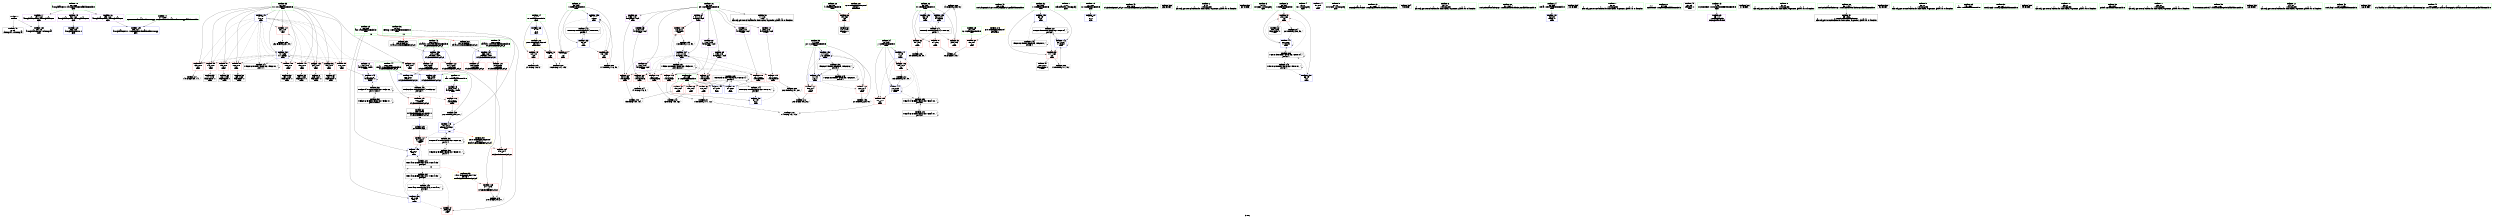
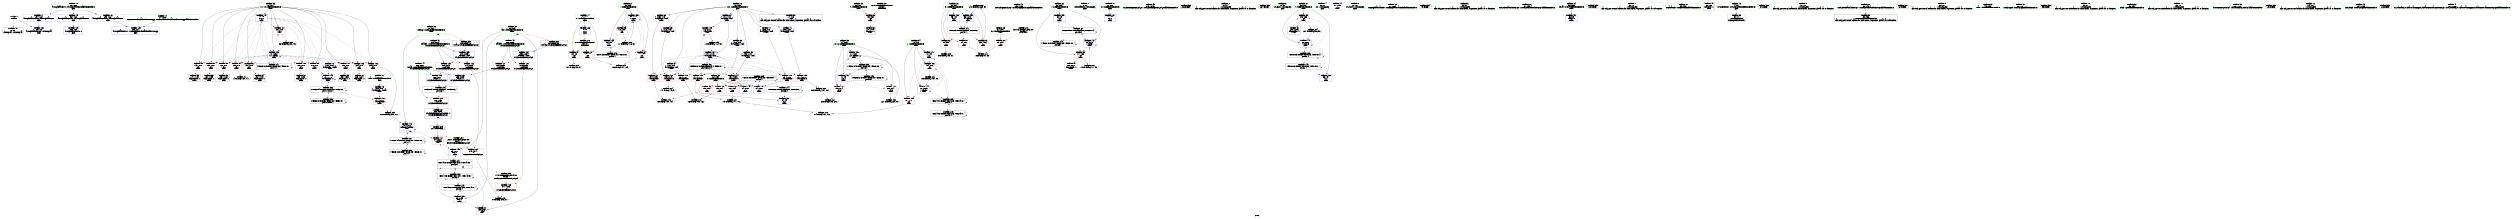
(593, 49) -> (616, 37)
(403, 166) -> (456, 171)
